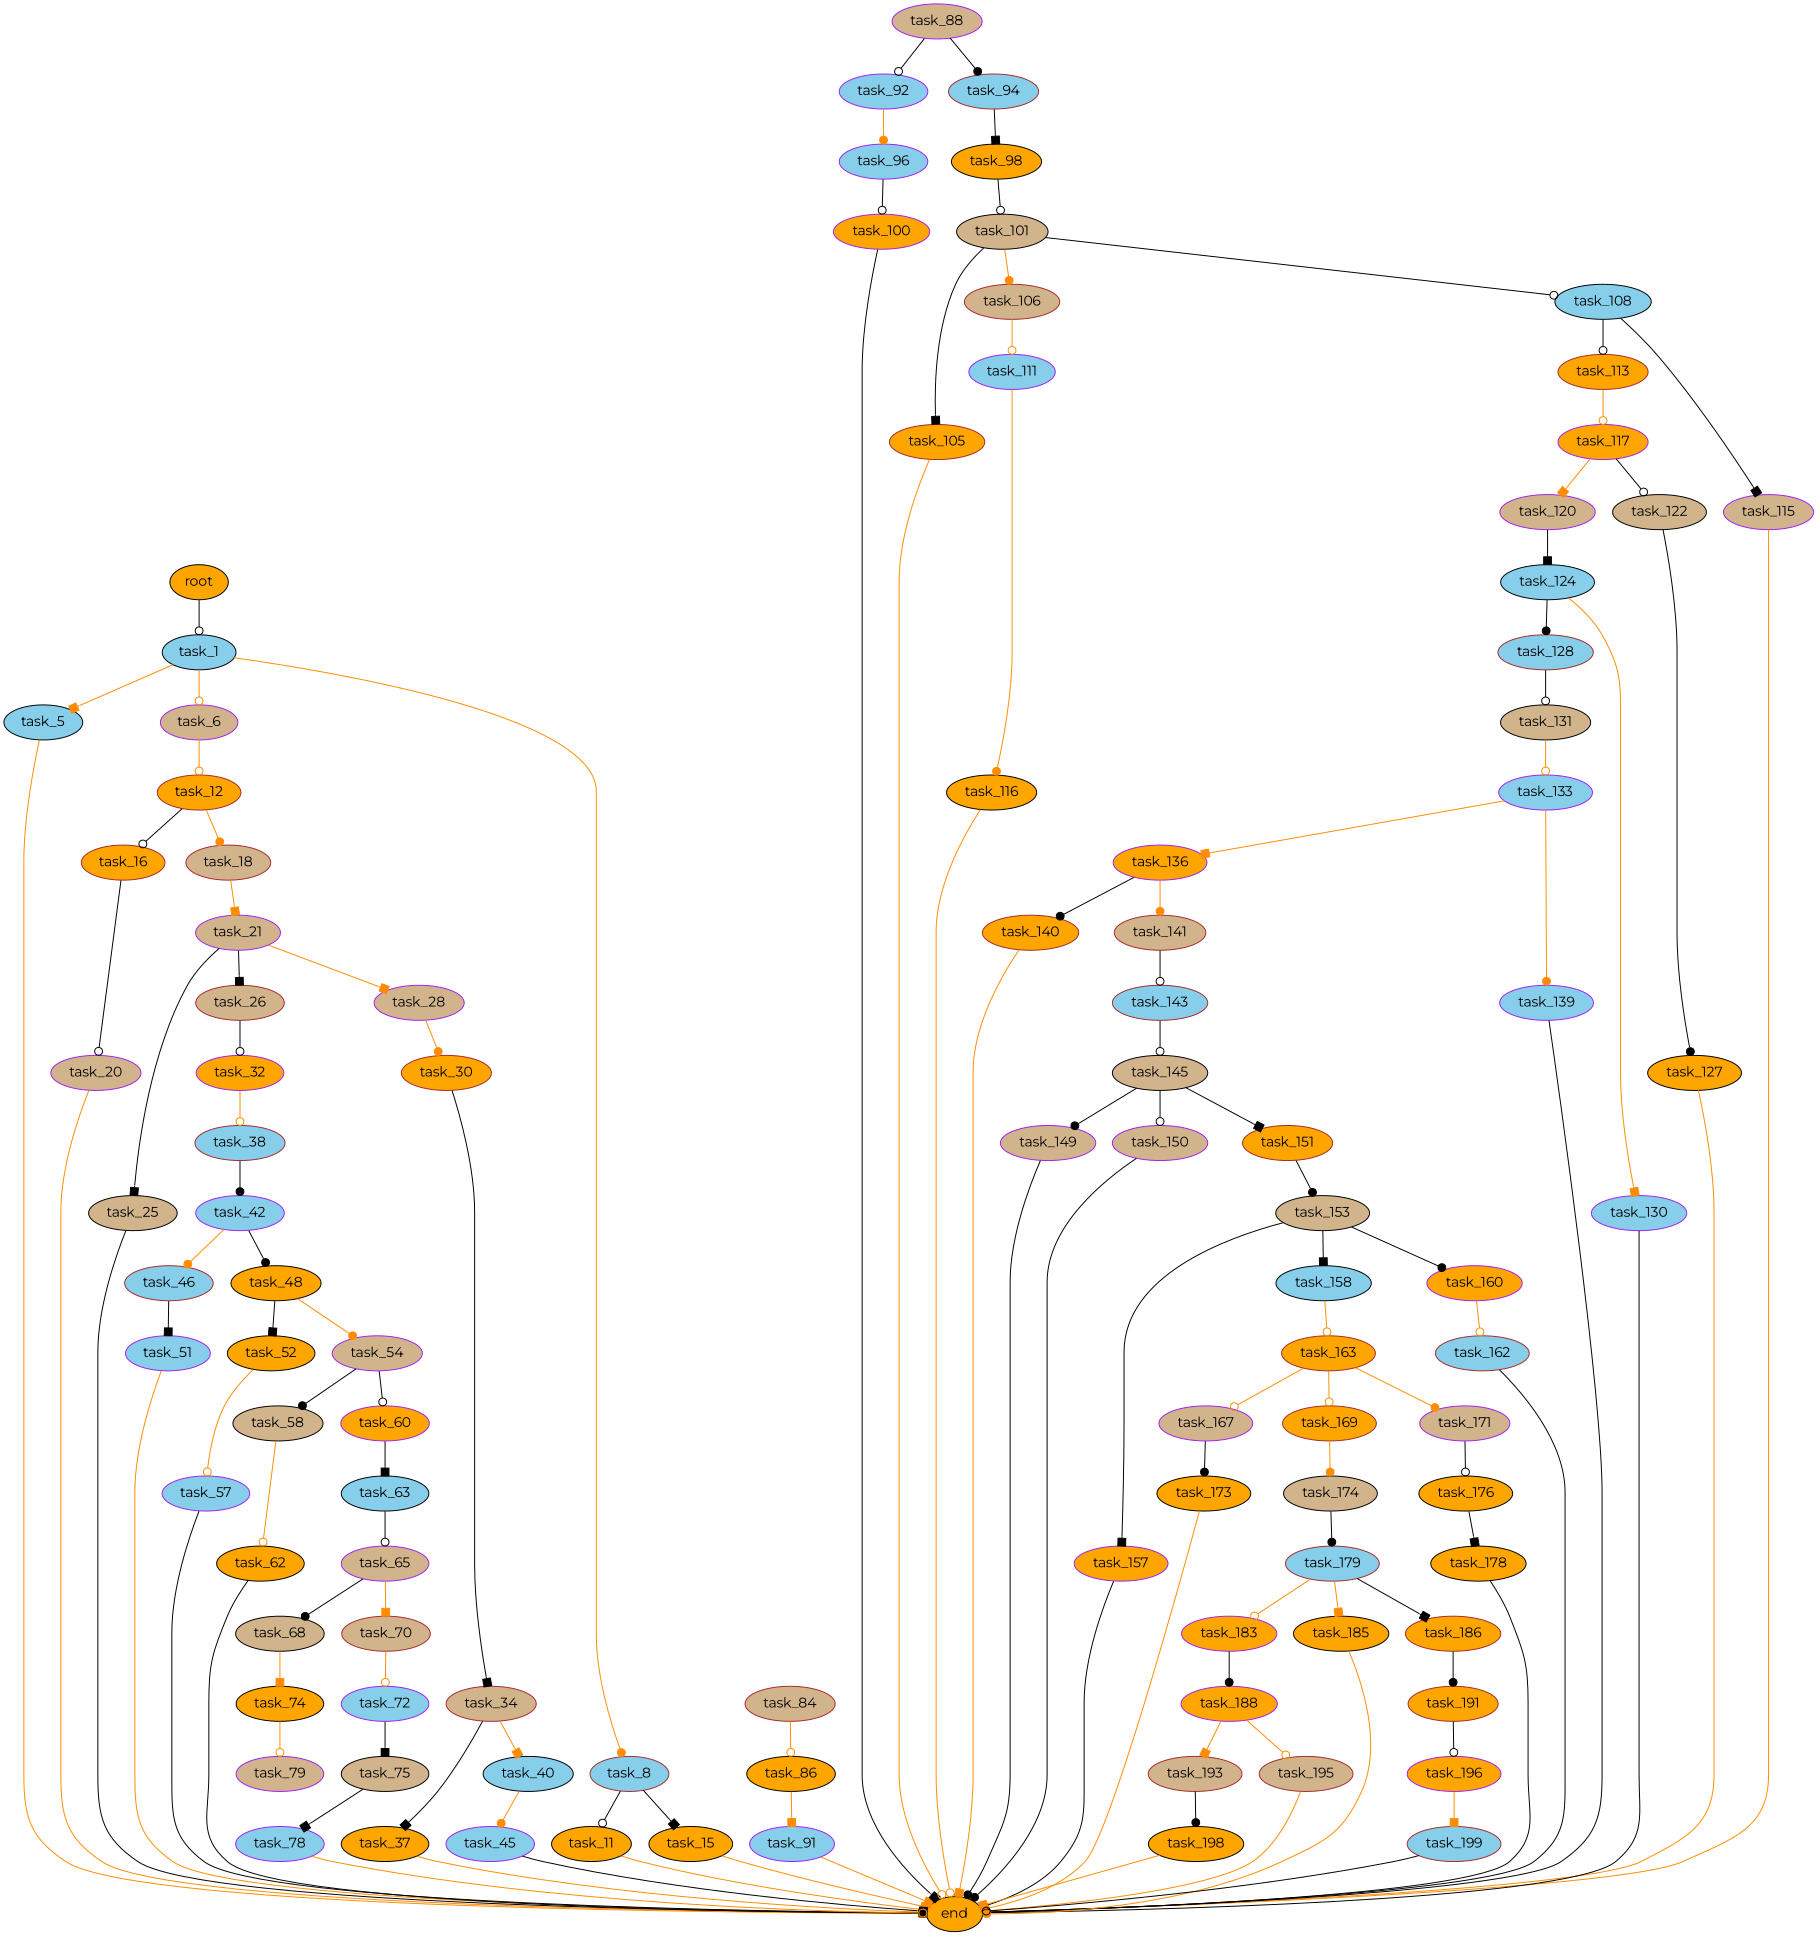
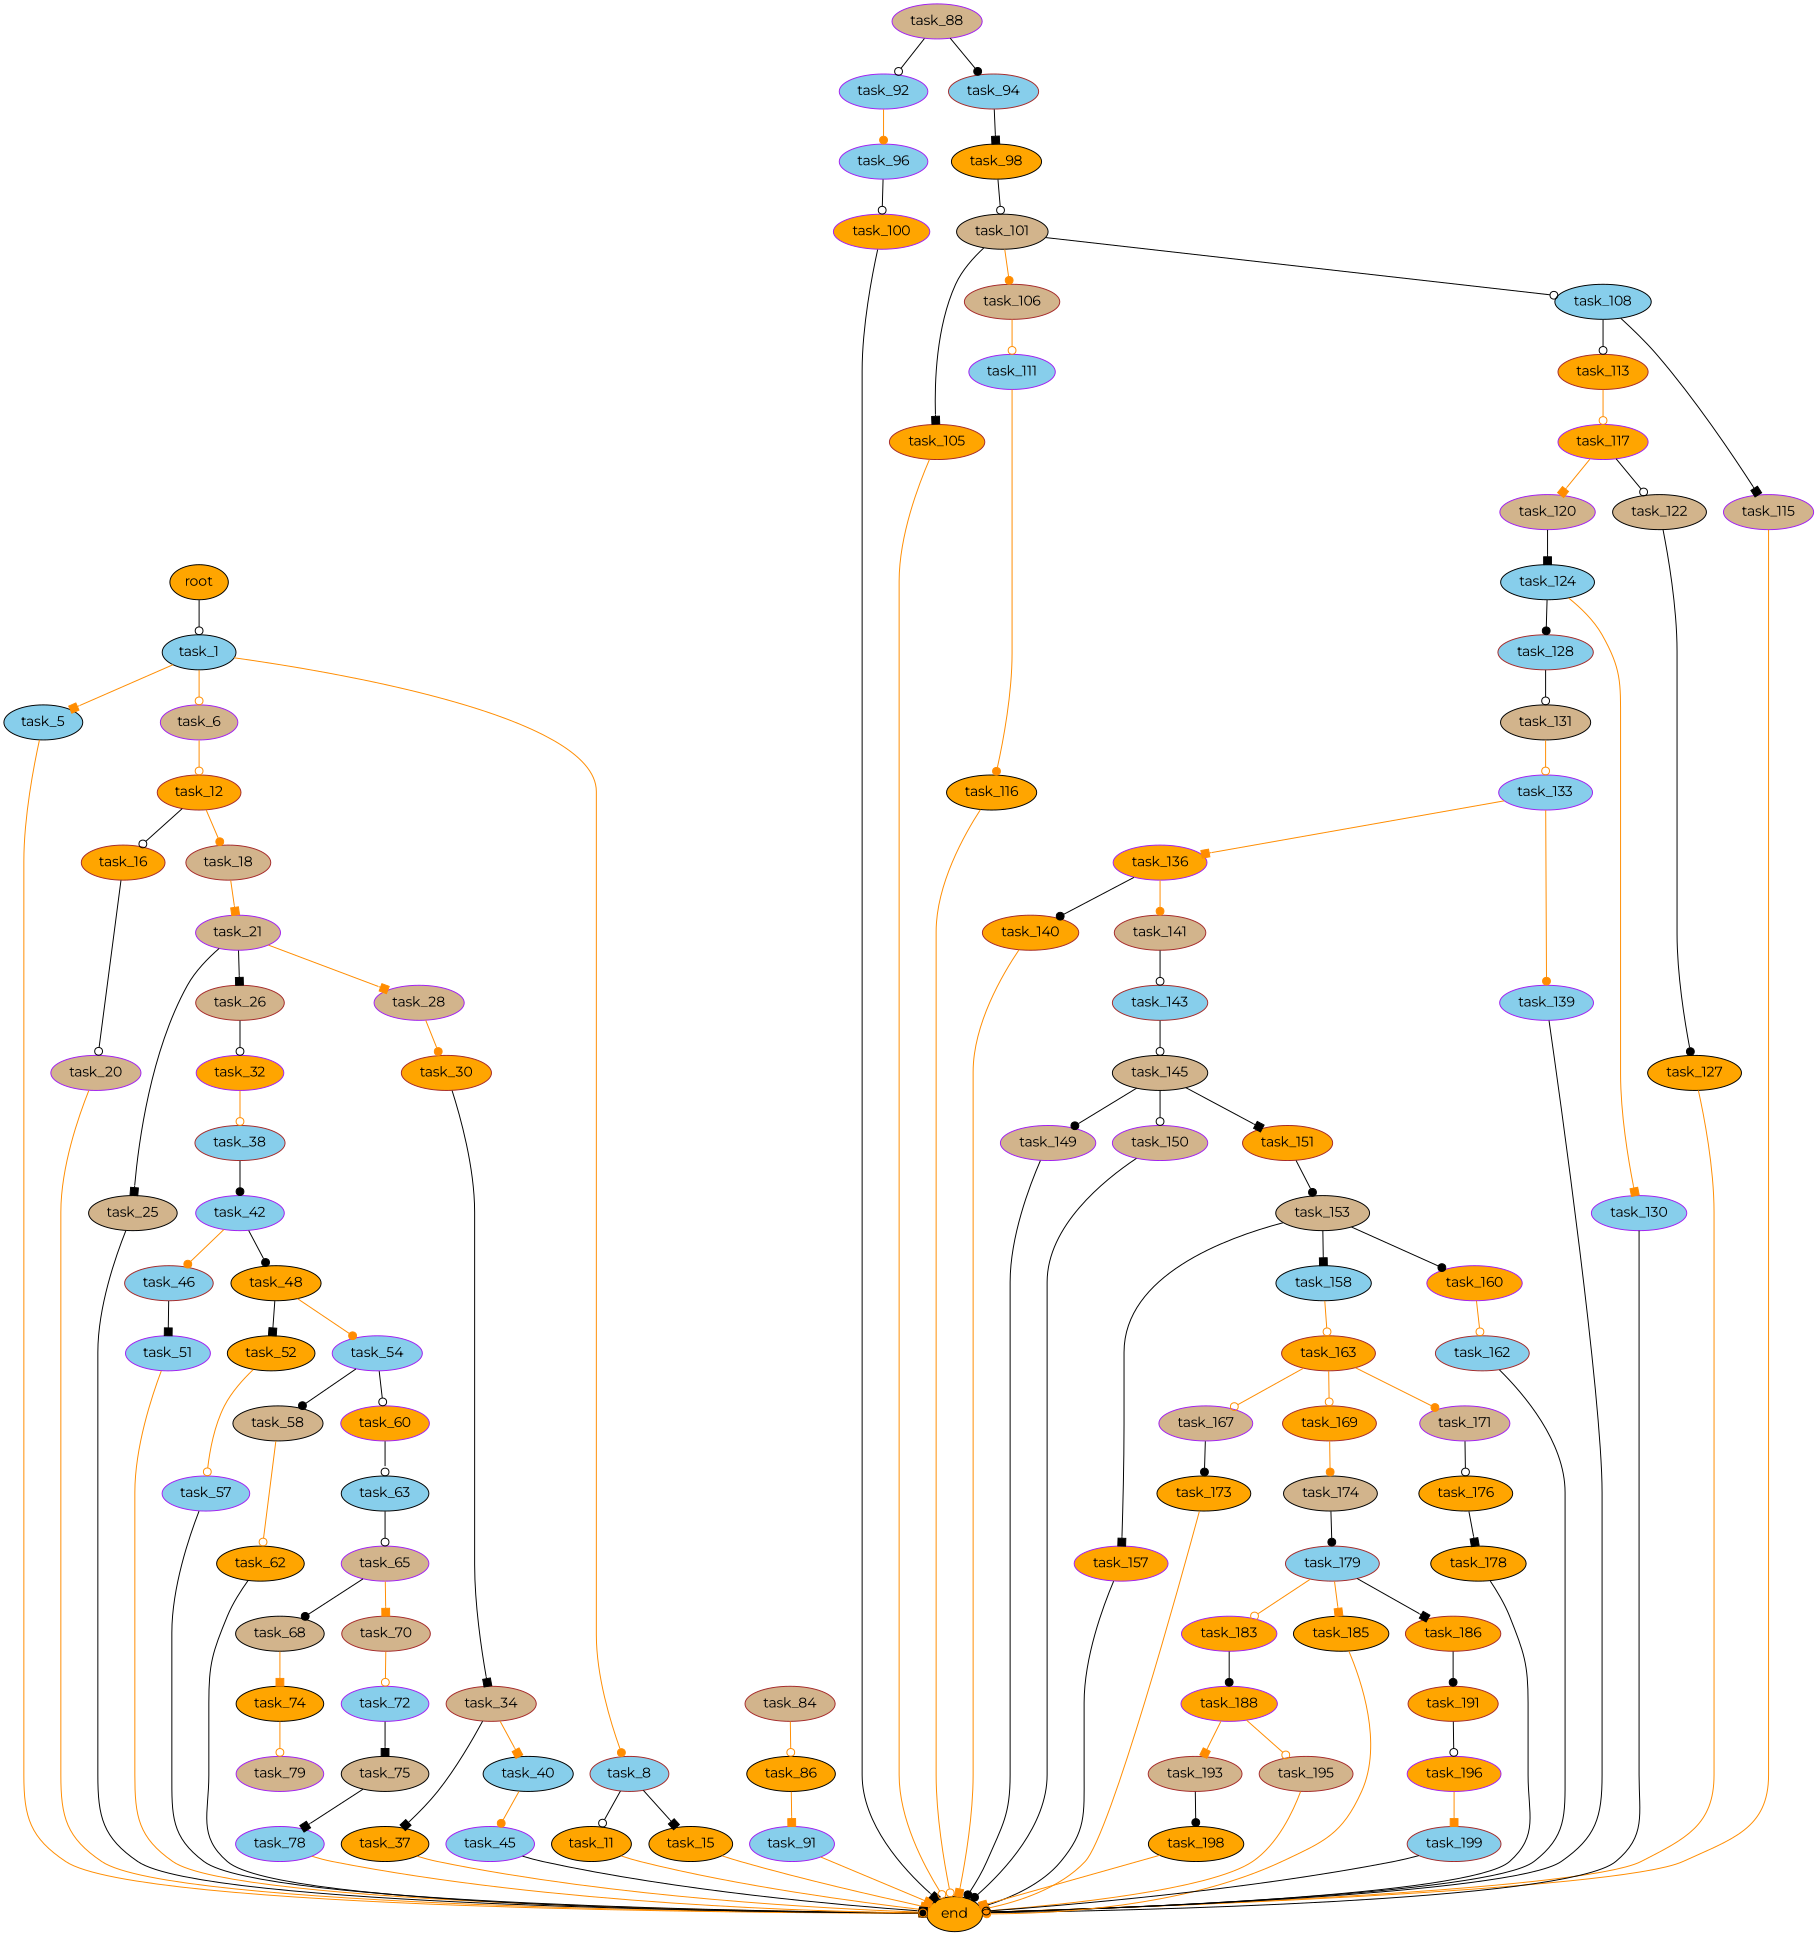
(377, 1353) -> (377, 1353)
(385, 1454) -> (385, 1454)
